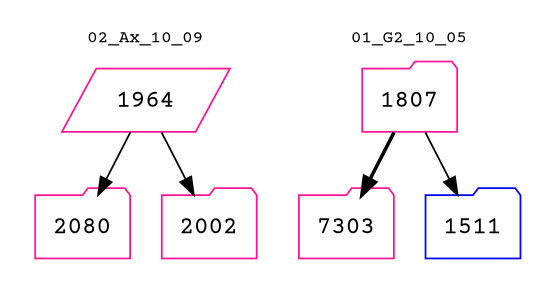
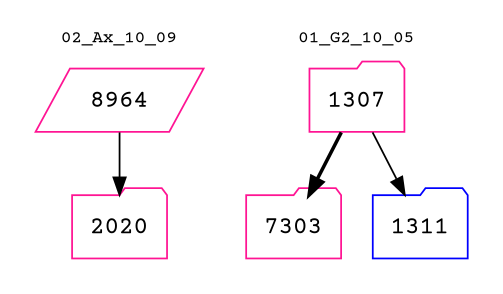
(146, 100) -> (120, 100)
(410, 100) -> (357, 100)
(83, 227) -> (120, 227)
(209, 227) -> none
(473, 227) -> (420, 227)
